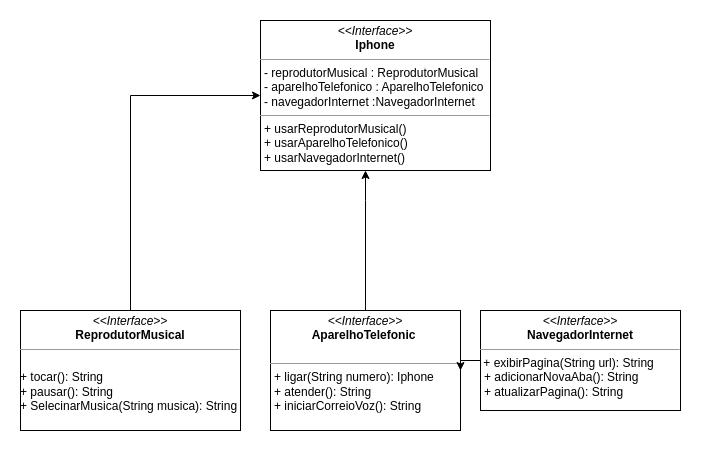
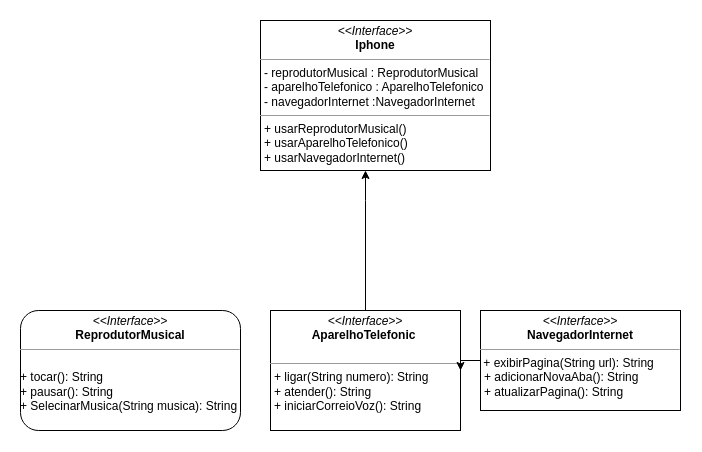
(131, 142) -> none
(360, 347) -> (359, 347)
(131, 371) -> (131, 371)
